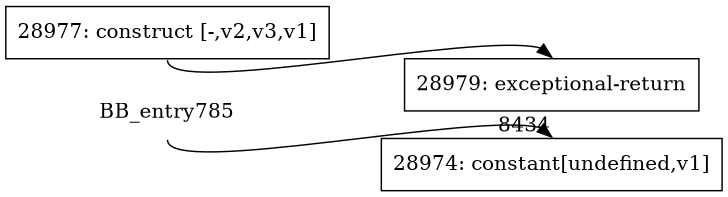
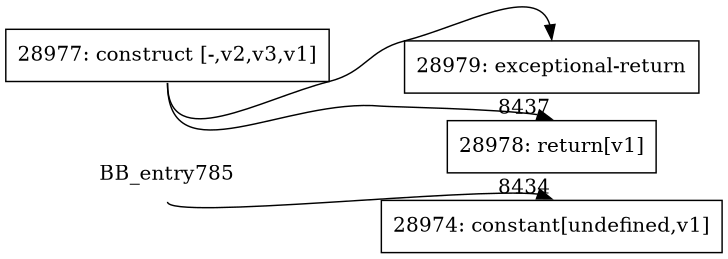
none -> (552, 147)
